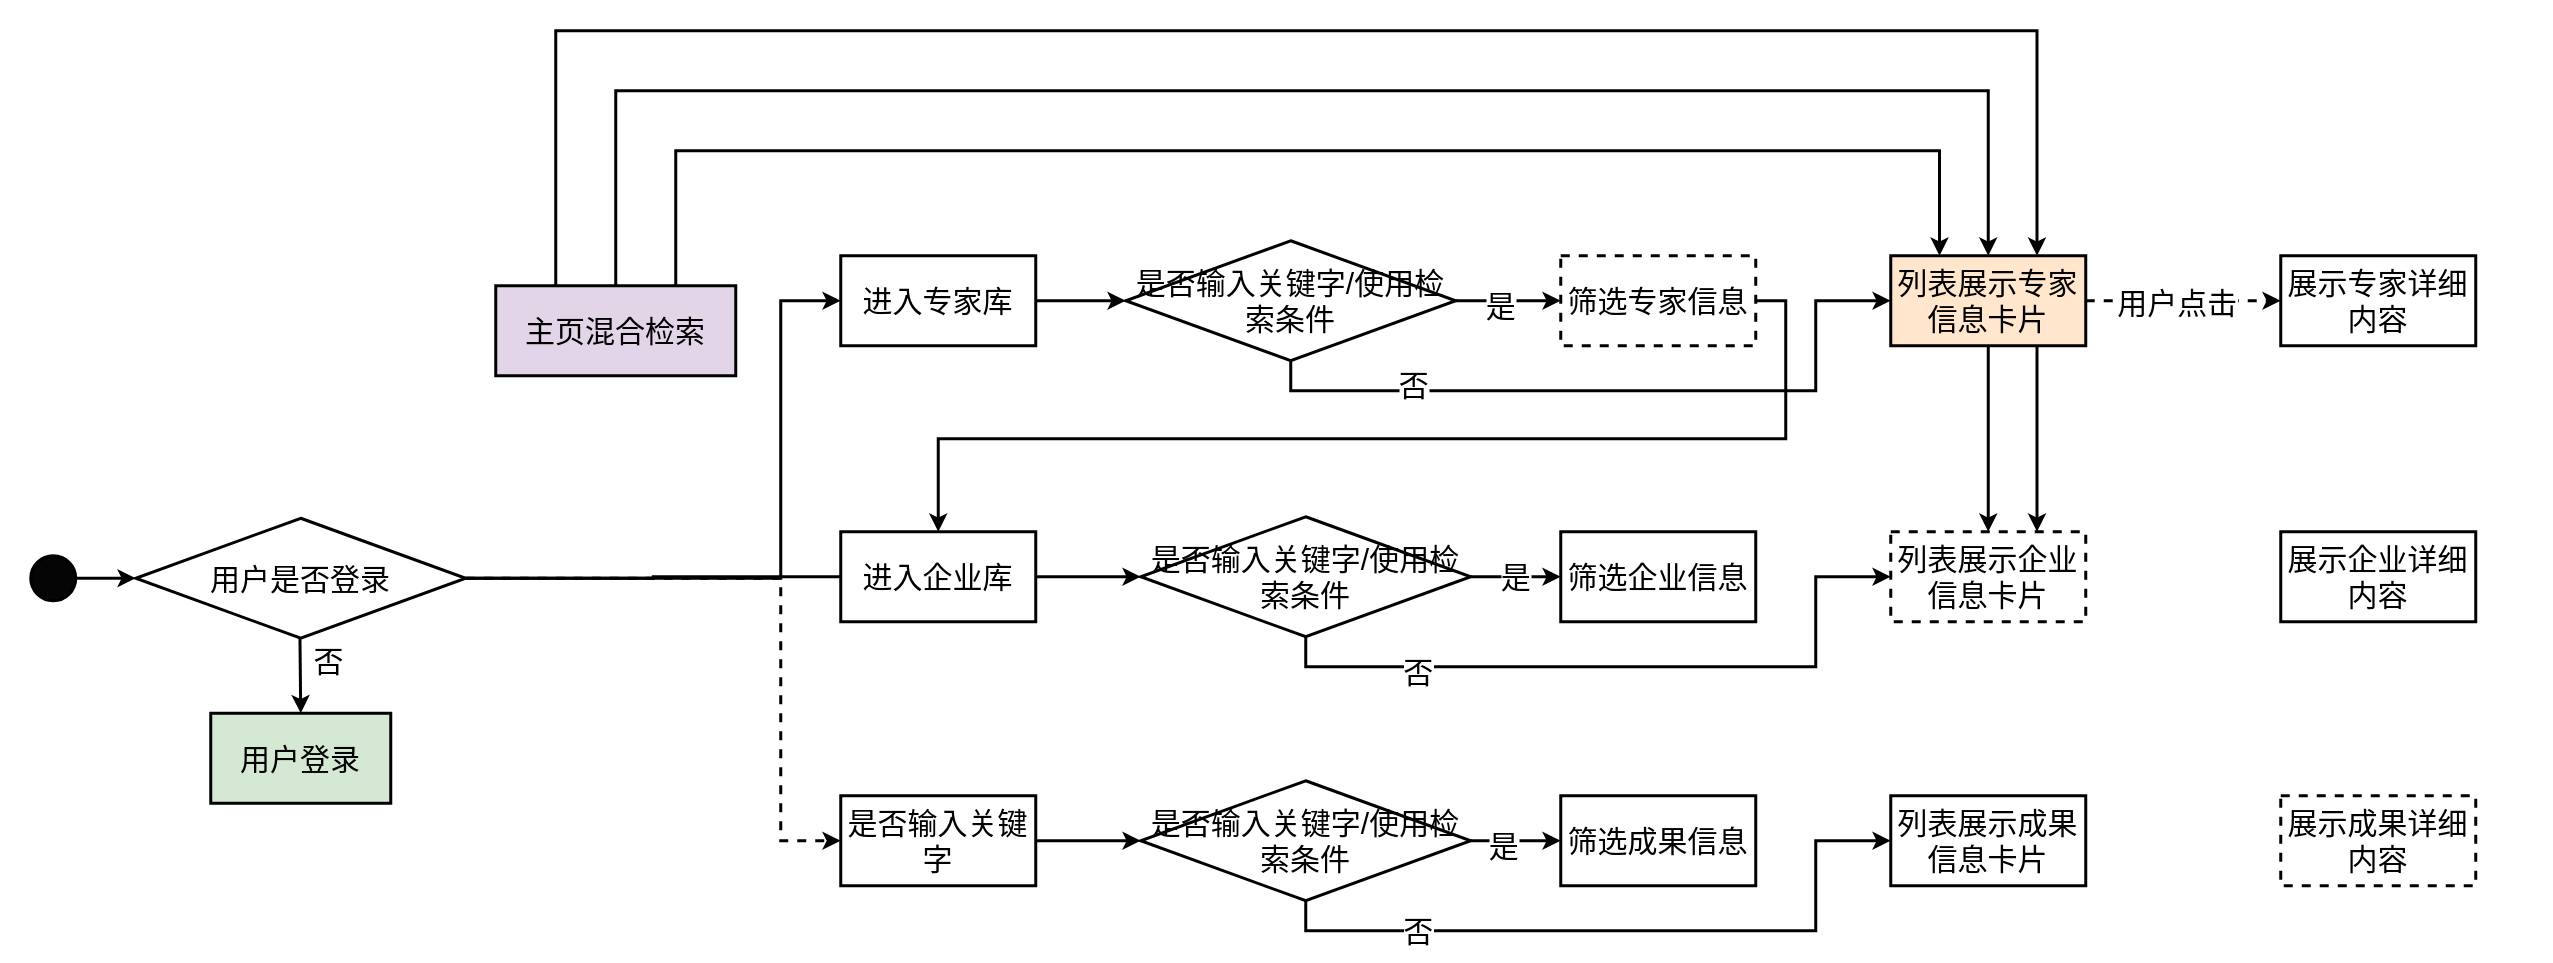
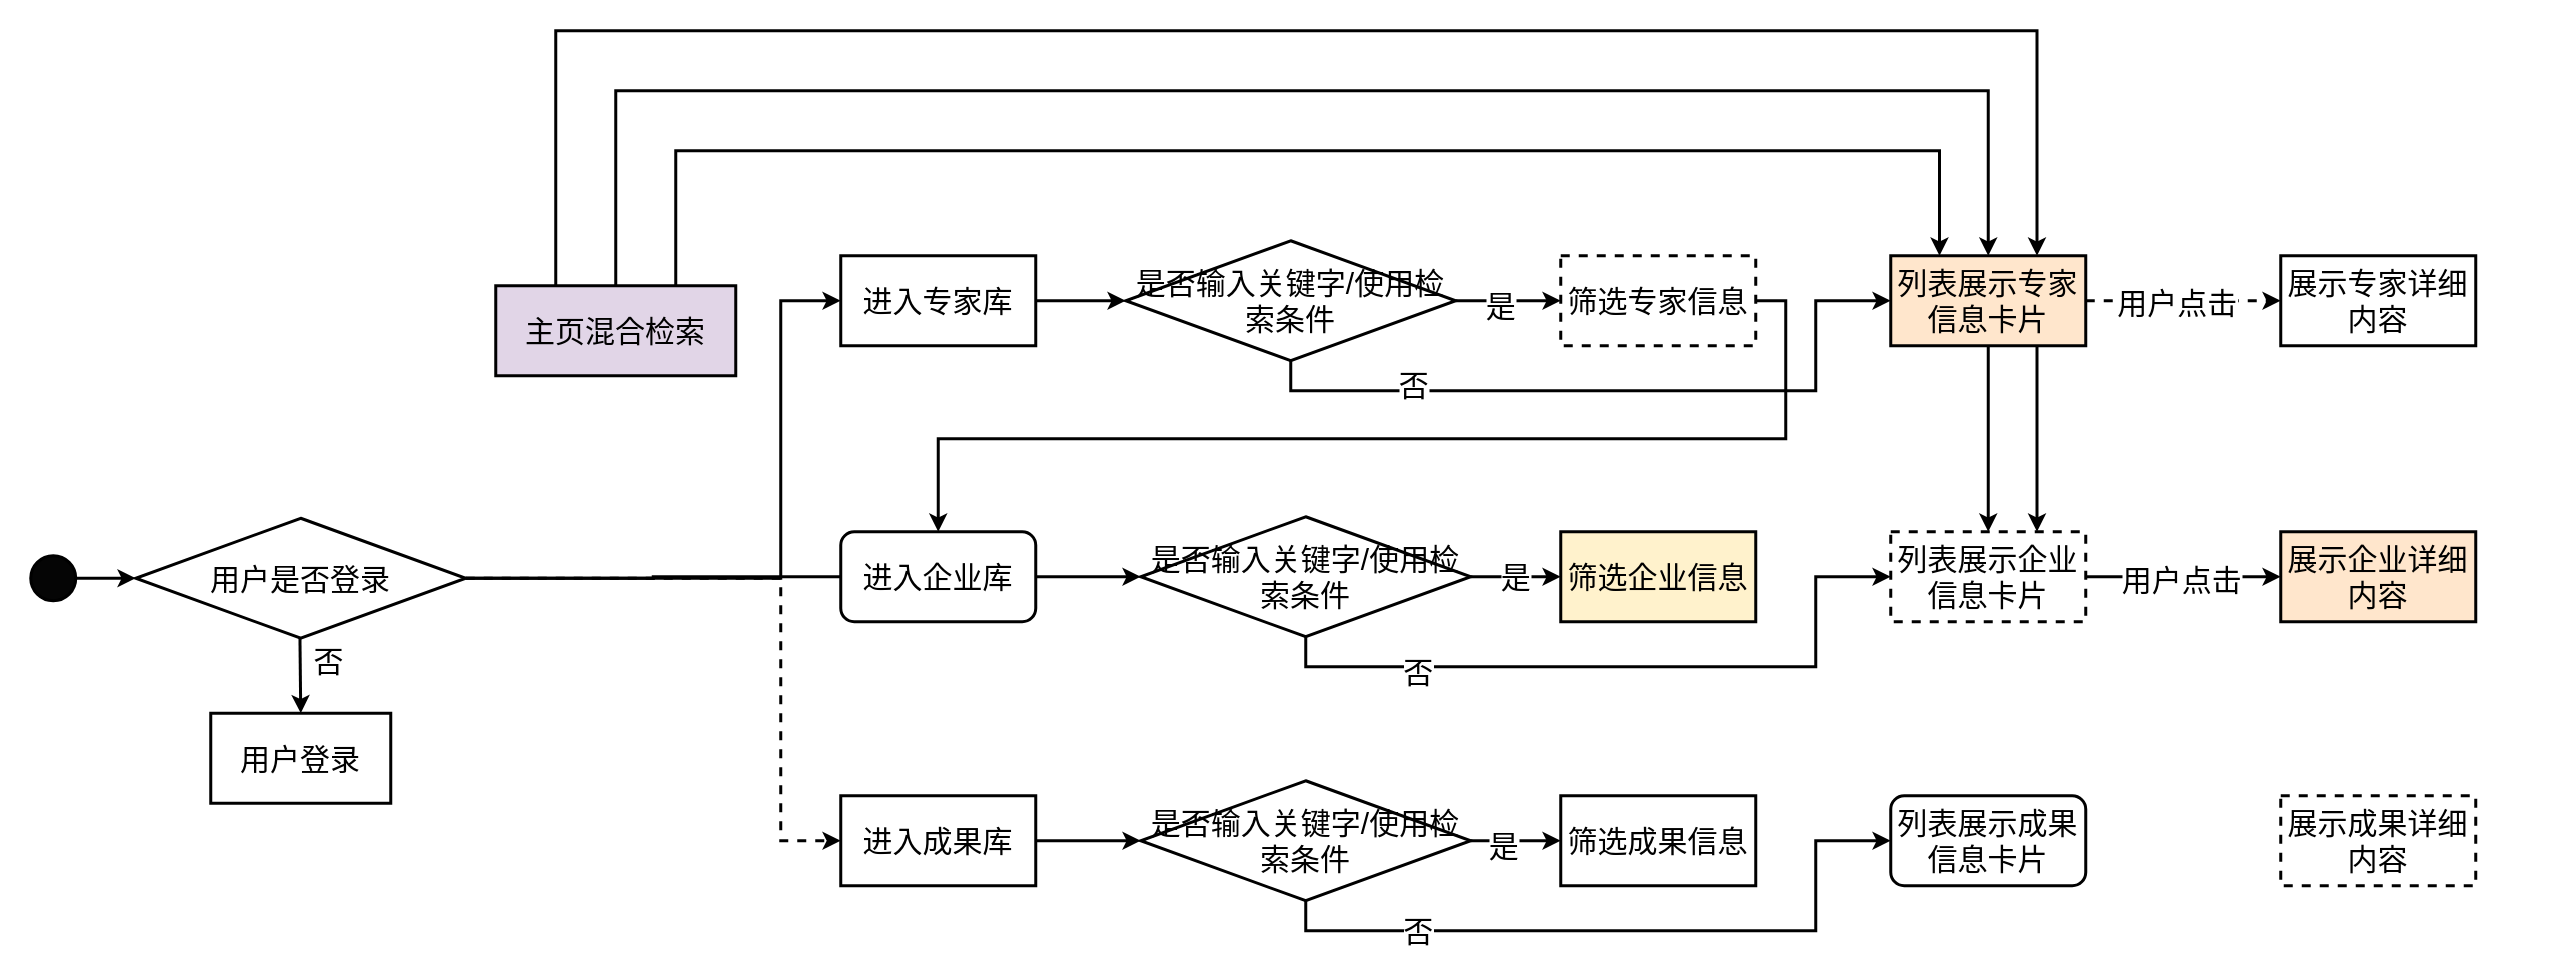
(938, 577) -> (938, 577)
(1658, 577) -> (1658, 577)
none -> (2177, 577)
(2378, 577) -> (2378, 577)
(301, 758) -> (301, 758)
(938, 841) -> (938, 841)
(1988, 841) -> (1988, 841)
